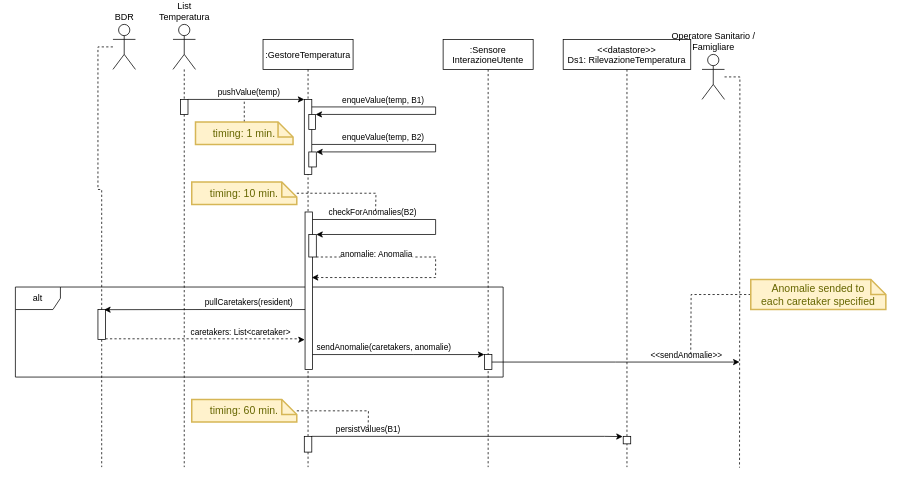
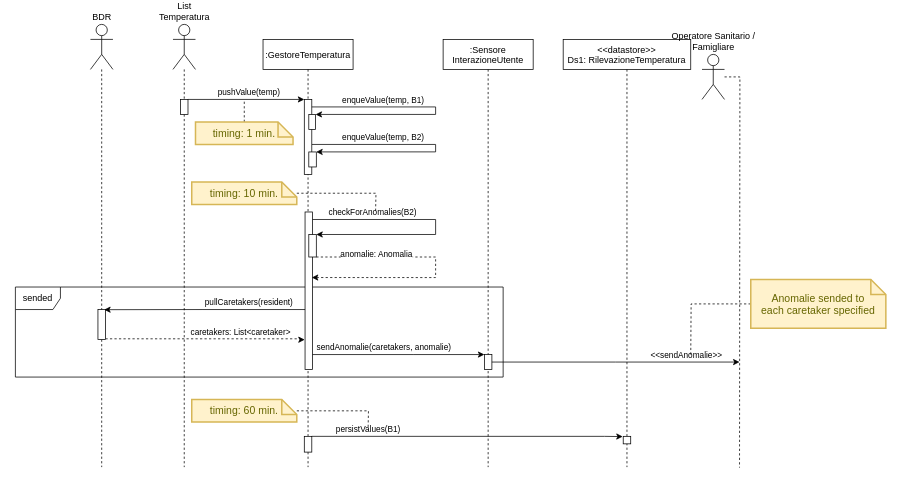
(124, 47) -> (102, 47)
(818, 294) -> (818, 304)
(38, 298) -> (38, 298)
